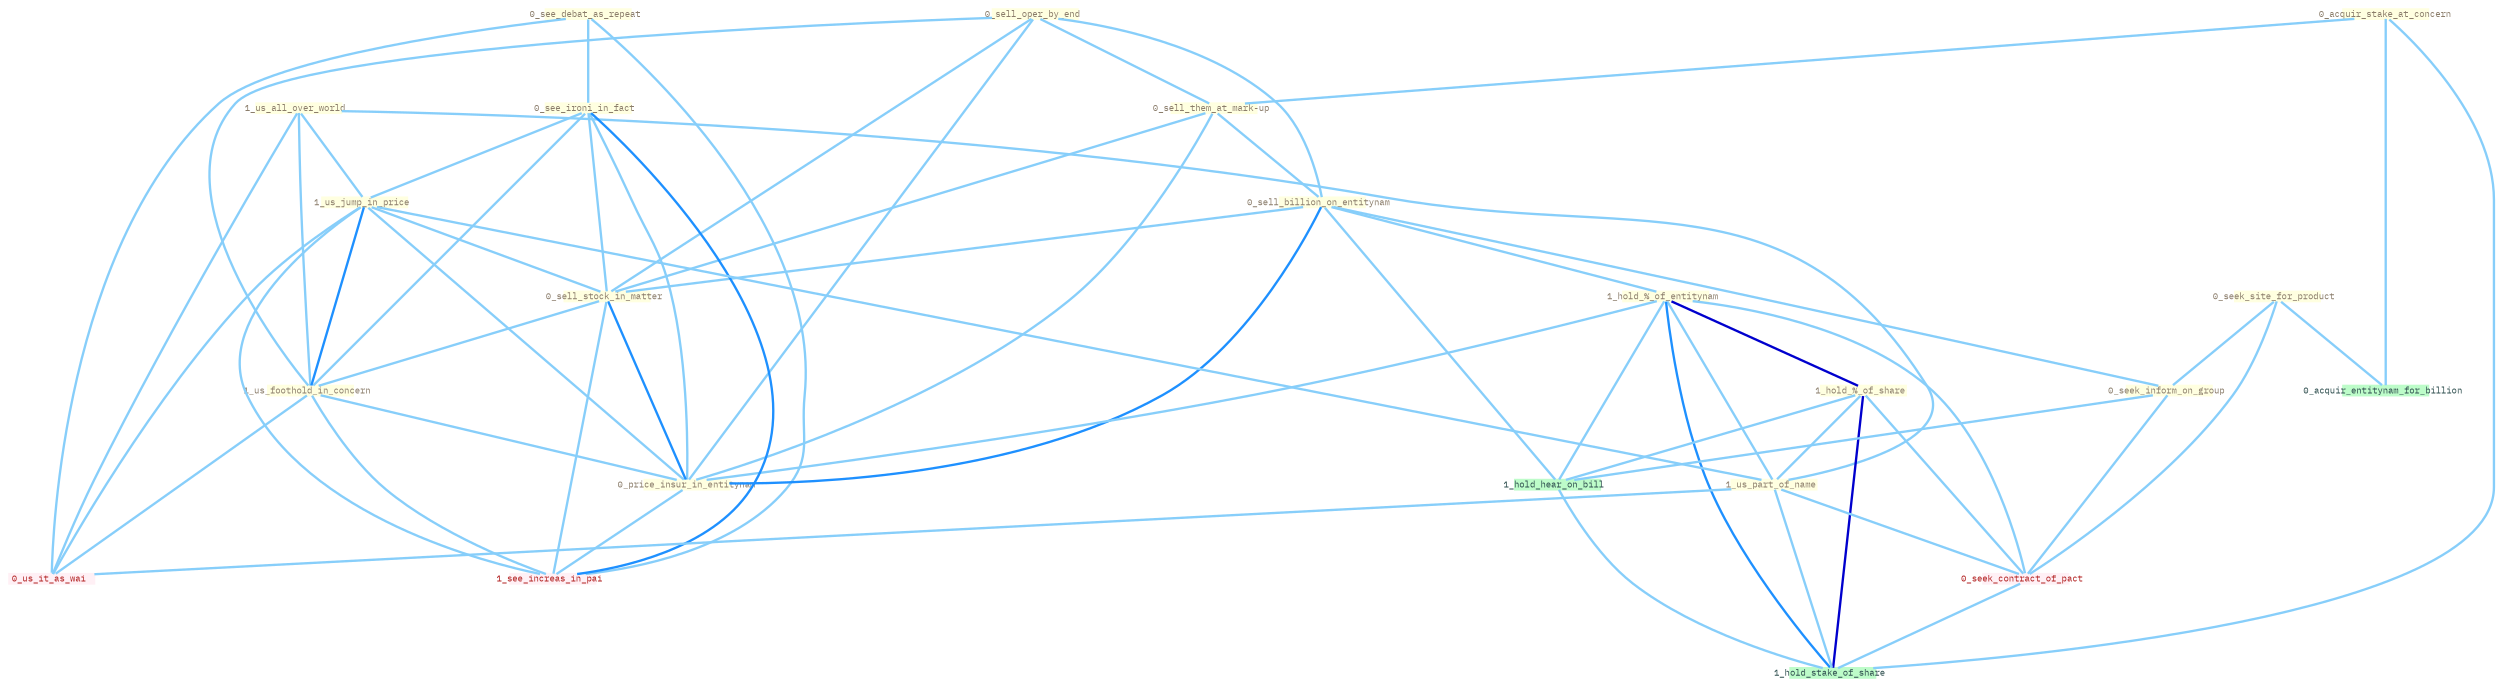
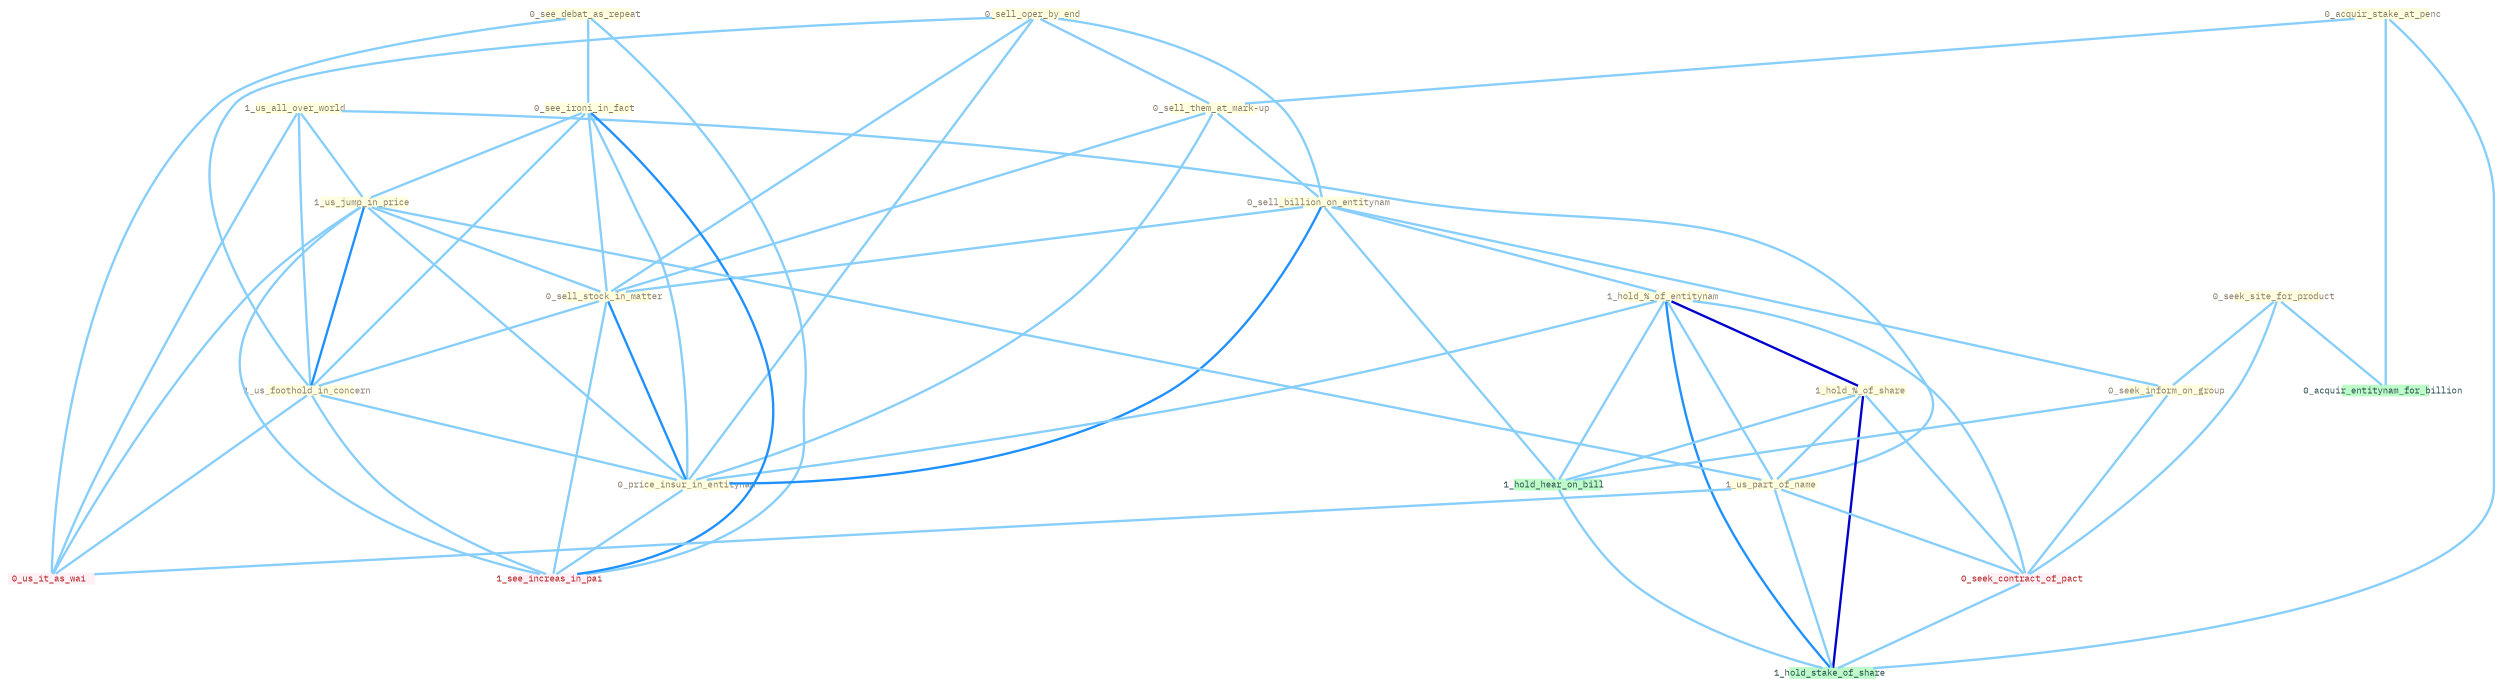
(2386, 14) -> (2386, 14)
